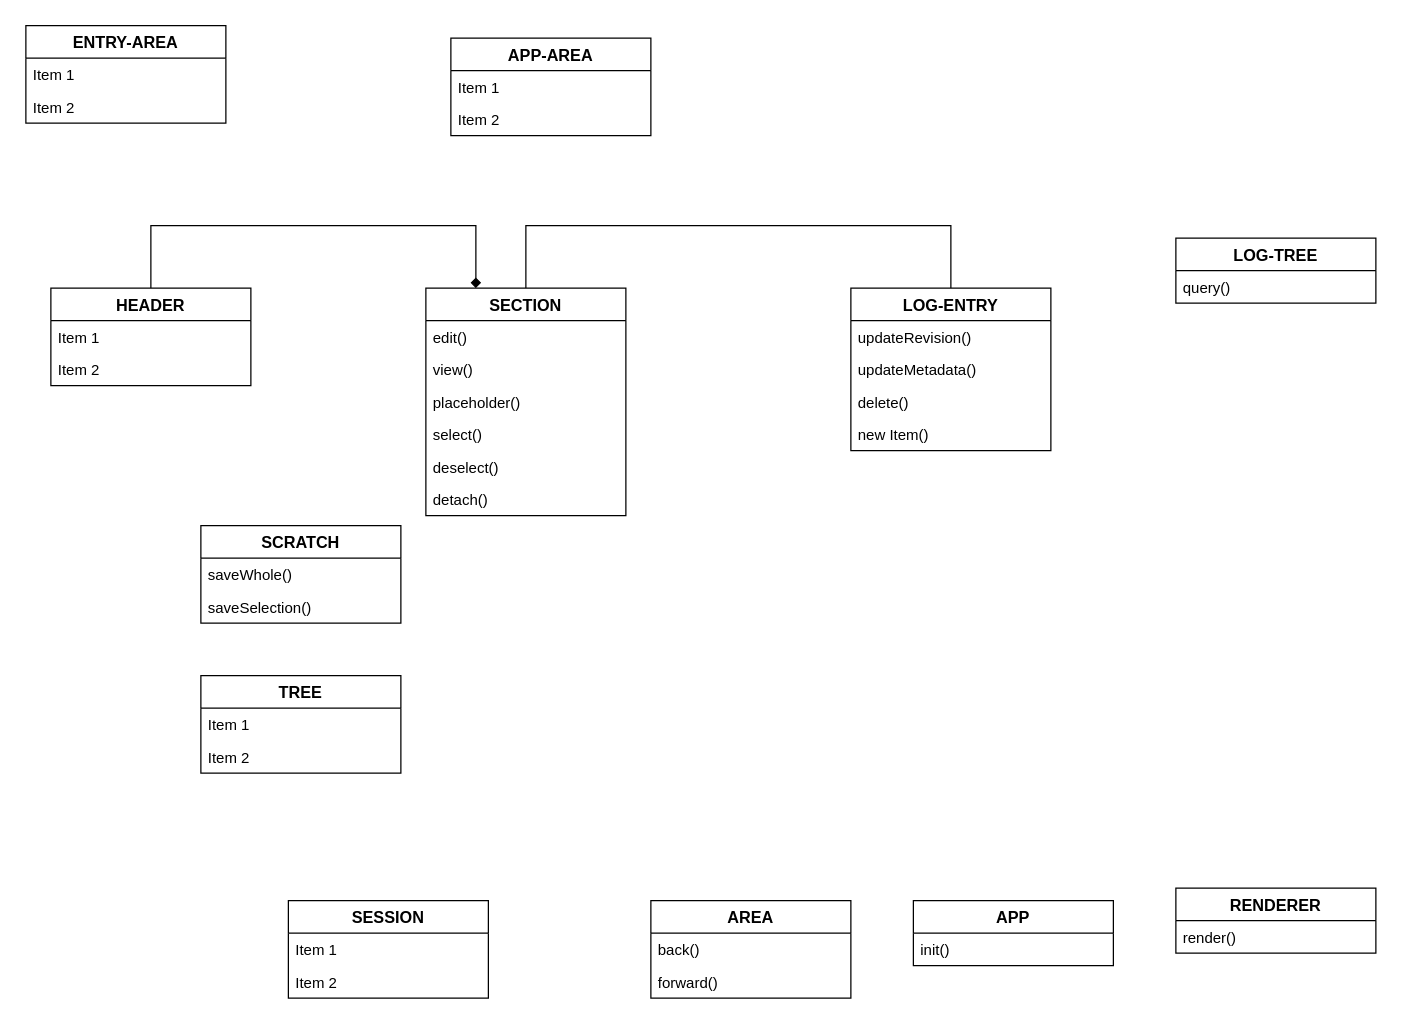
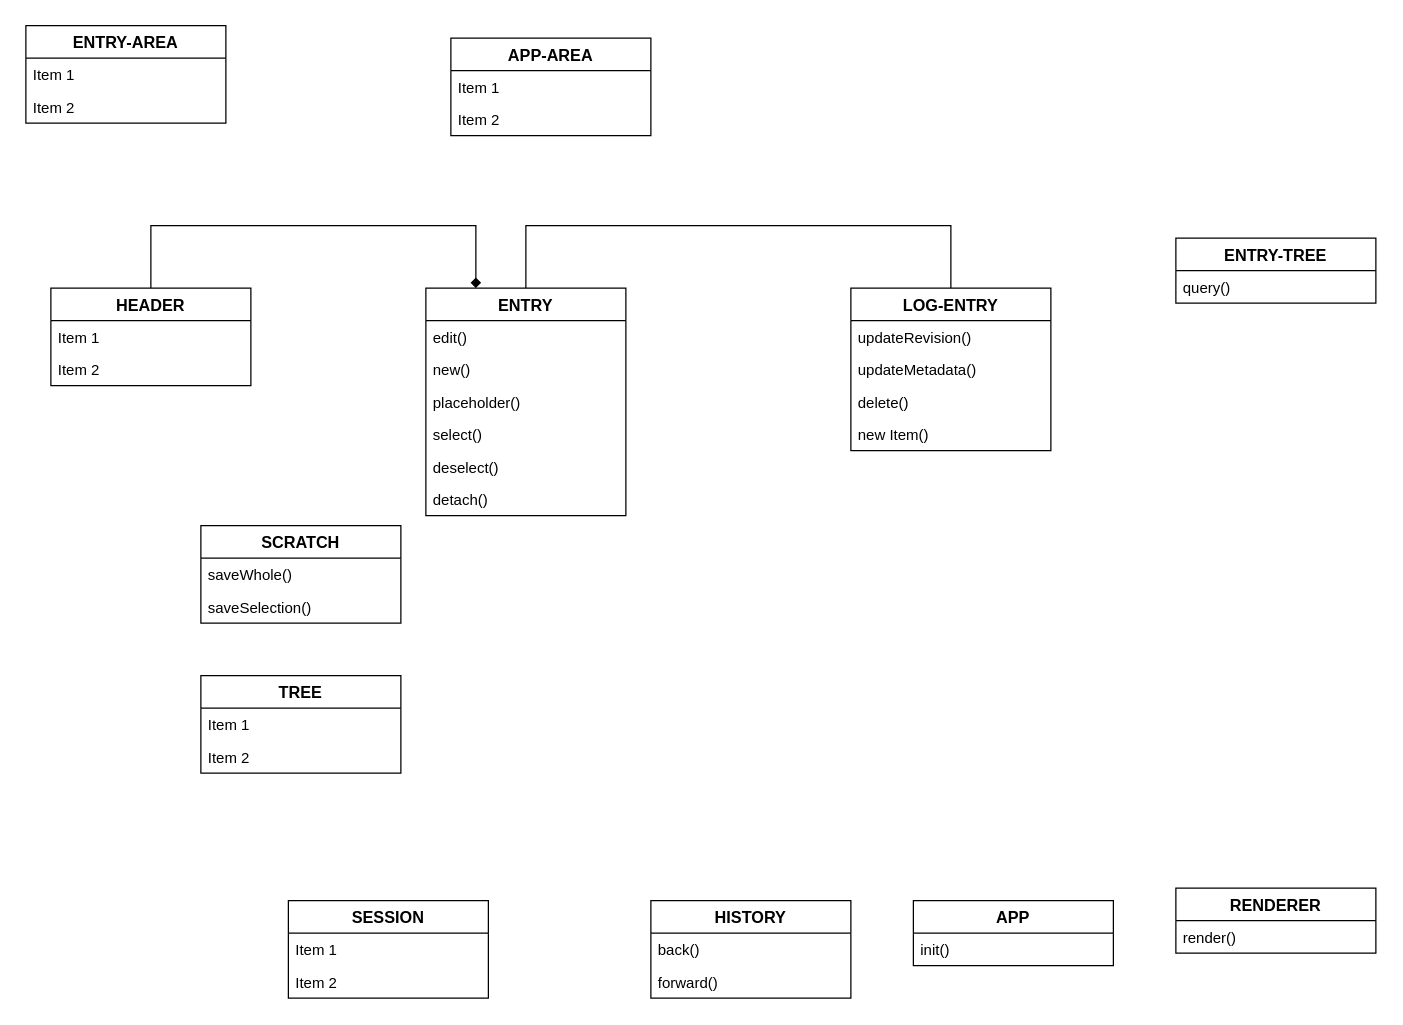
(1275, 255) -> (1275, 255)
(525, 305) -> (525, 305)
(456, 370) -> (454, 370)
(750, 918) -> (750, 918)
